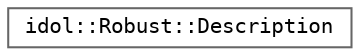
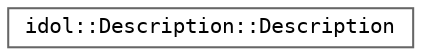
(180, 28) -> (211, 28)
